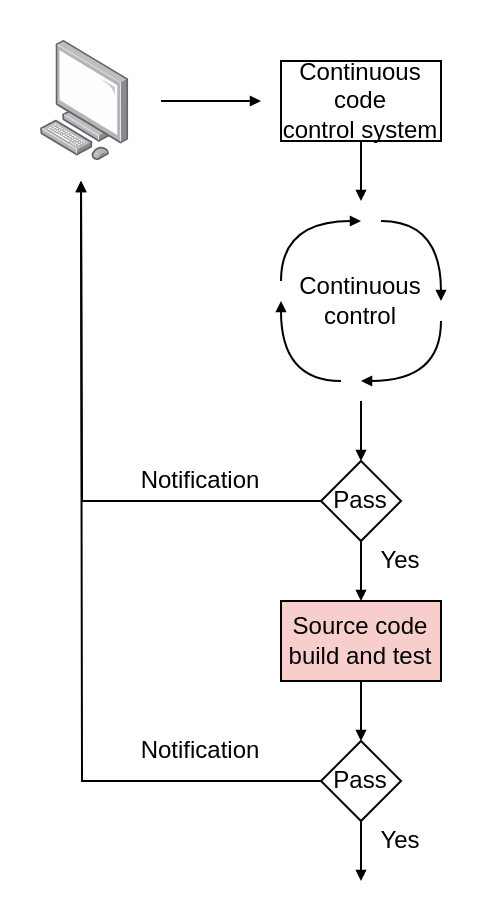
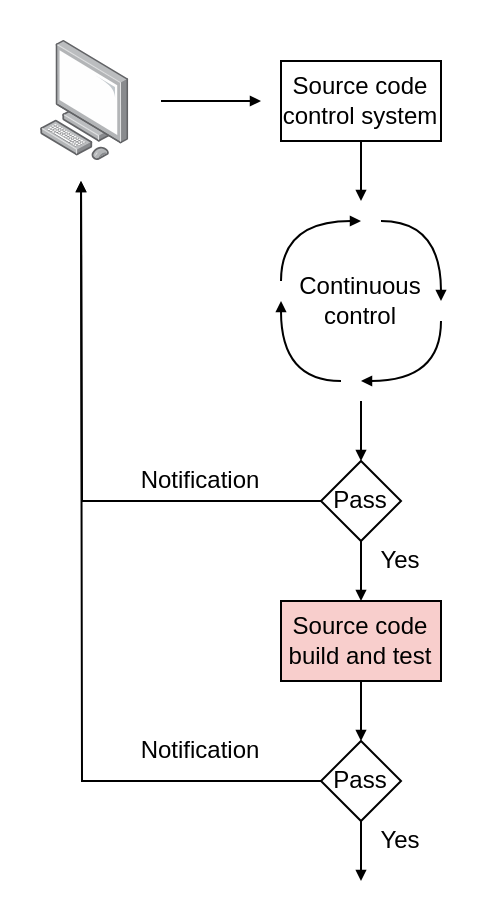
(361, 101) -> (361, 101)
